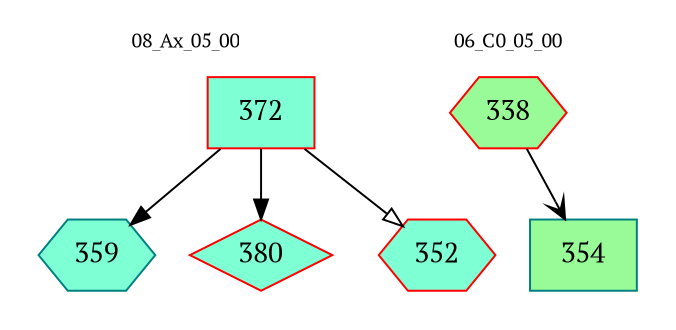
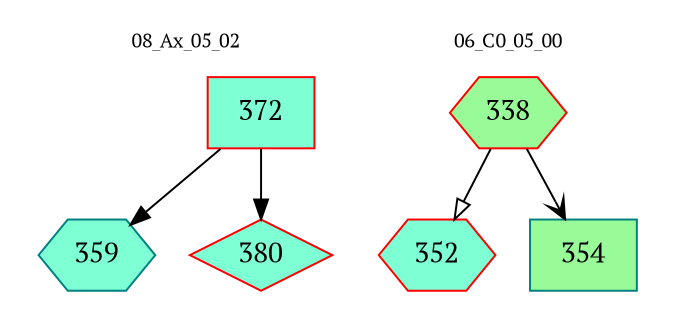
(186, 43) -> (186, 43)
(335, 173) -> (477, 175)
